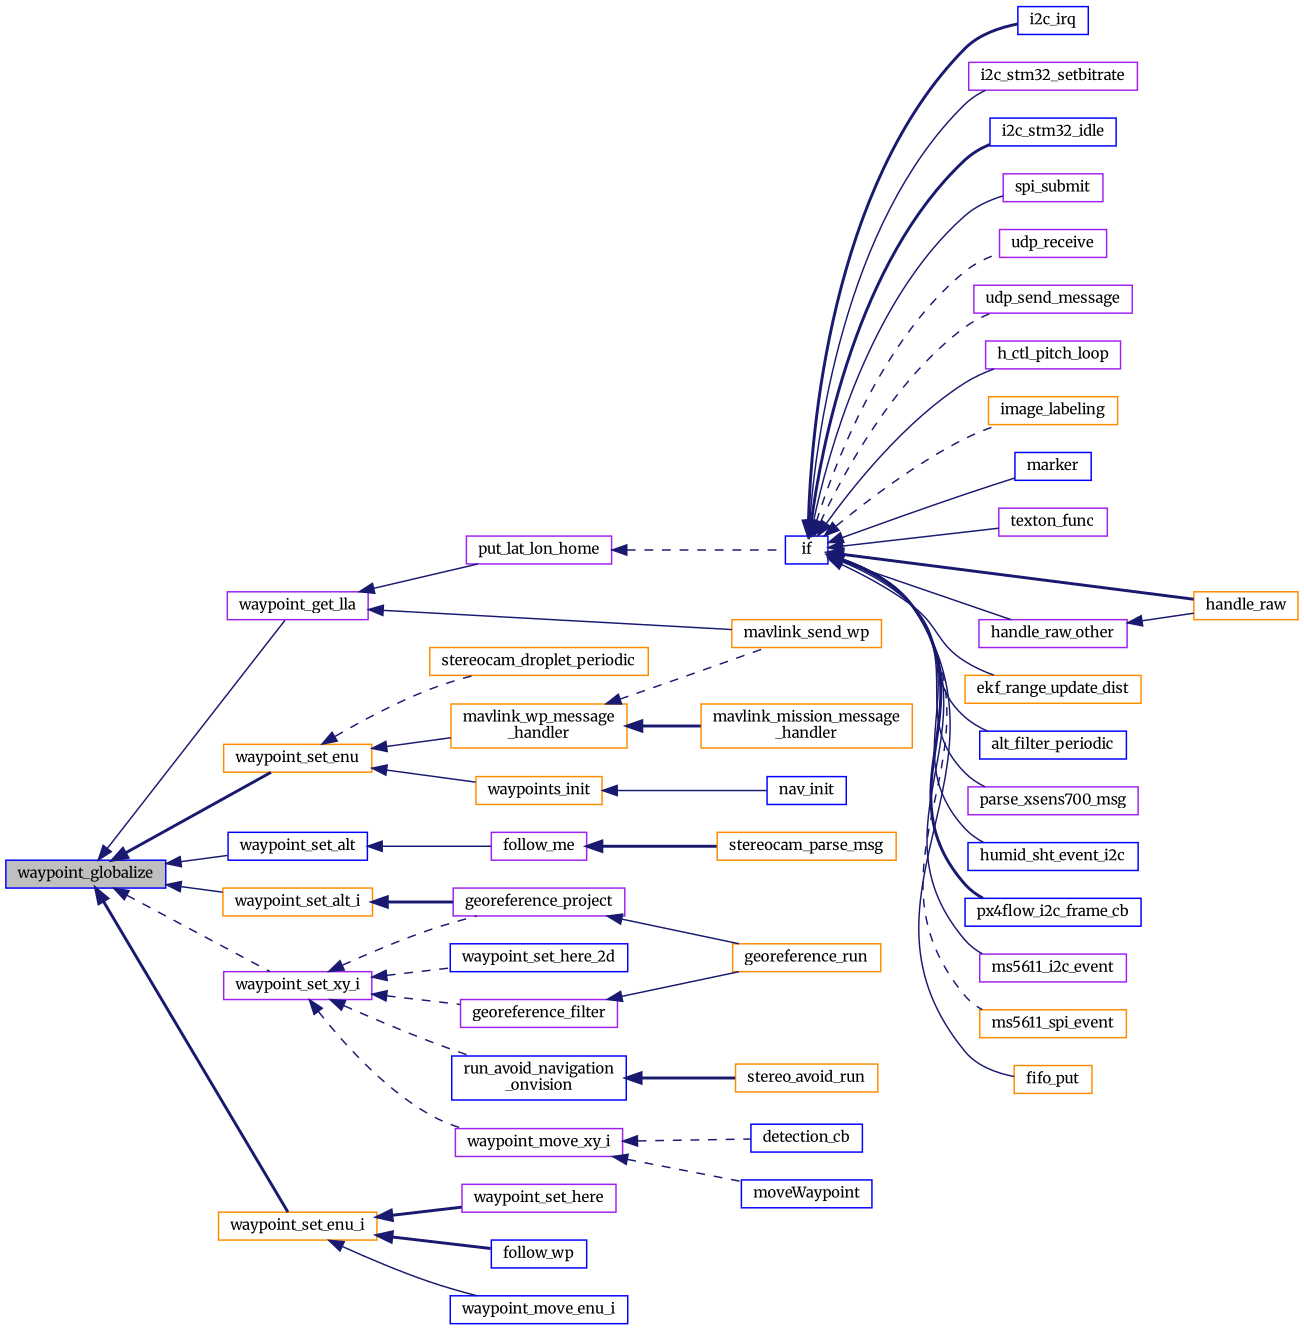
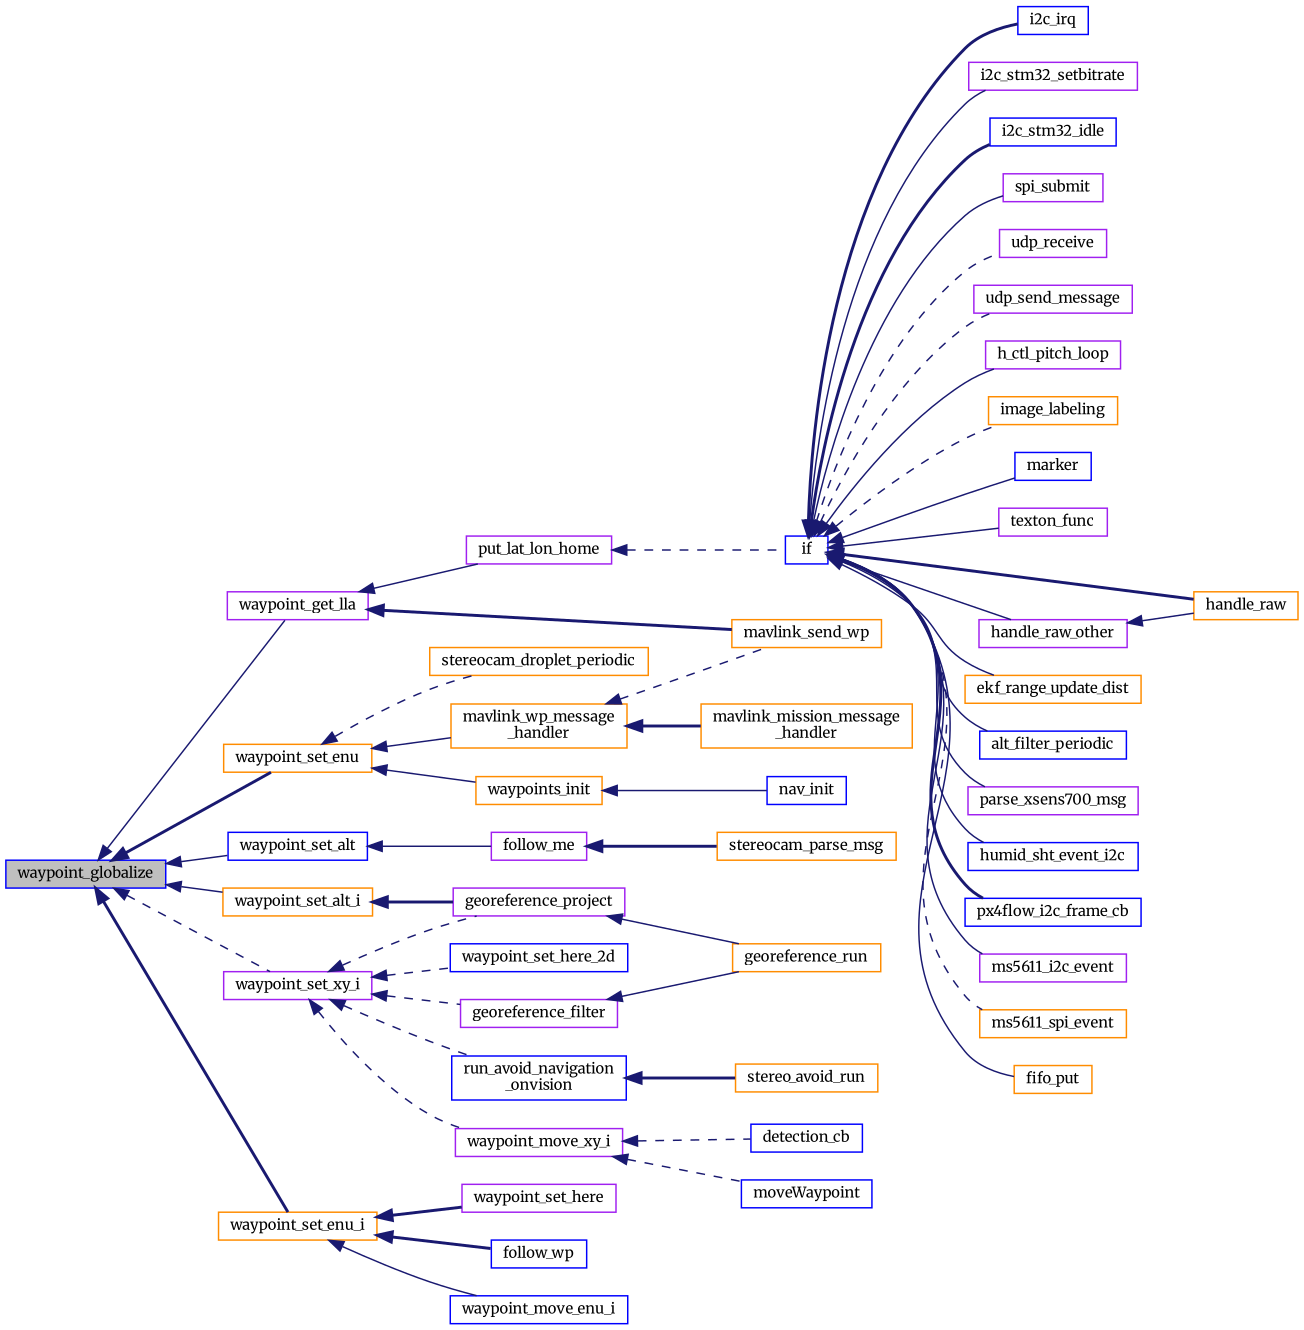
(558, 620) -> (558, 620)
